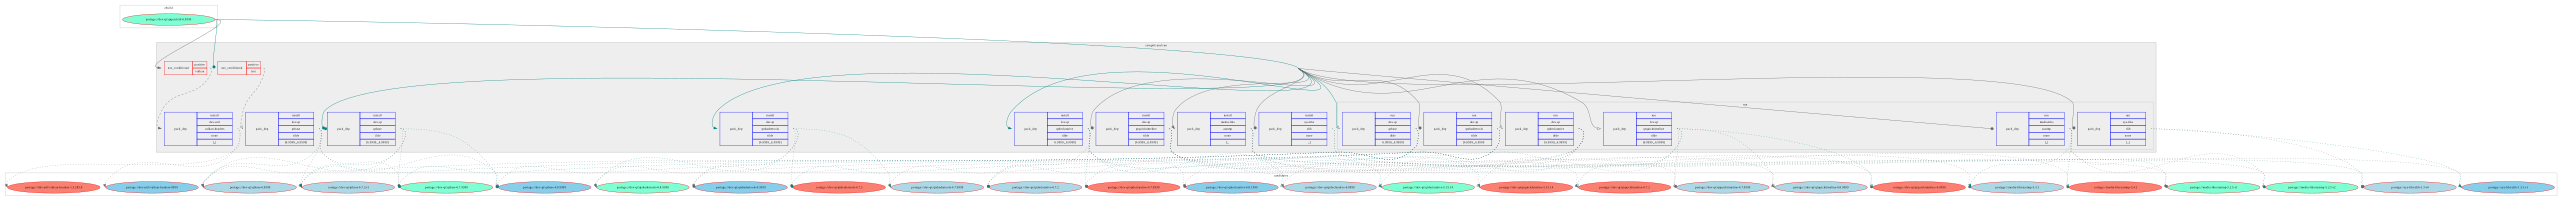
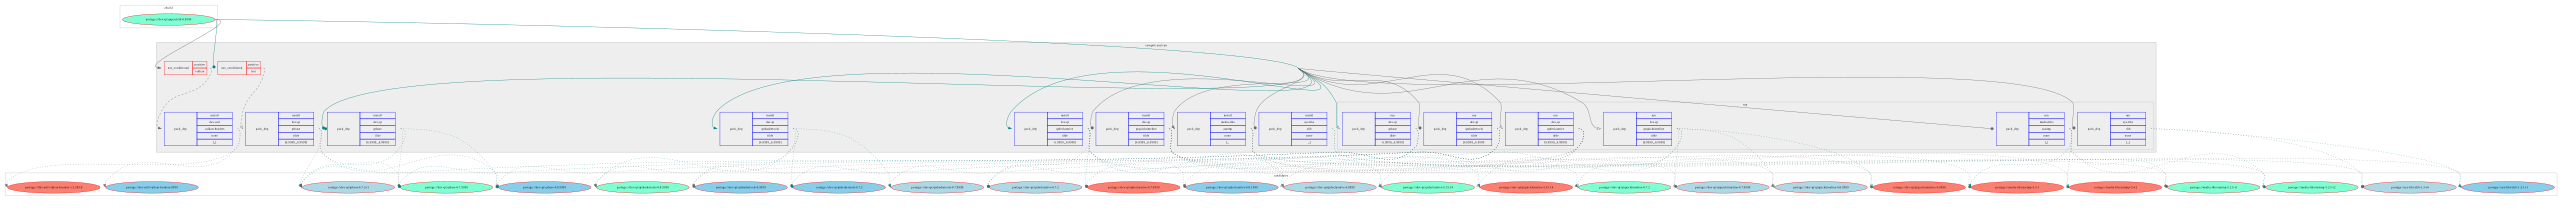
(250, 187) -> none
(839, 187) -> (839, 187)
(1625, 187) -> (1625, 187)
(2017, 187) -> (2017, 187)
